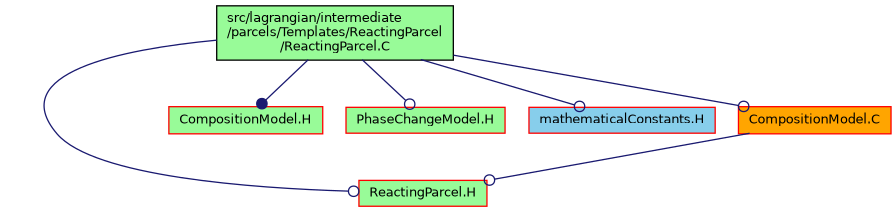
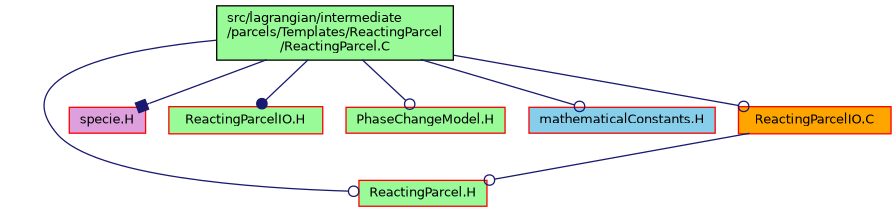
none -> (107, 120)
(246, 120) -> (246, 120)
(815, 120) -> (815, 120)
